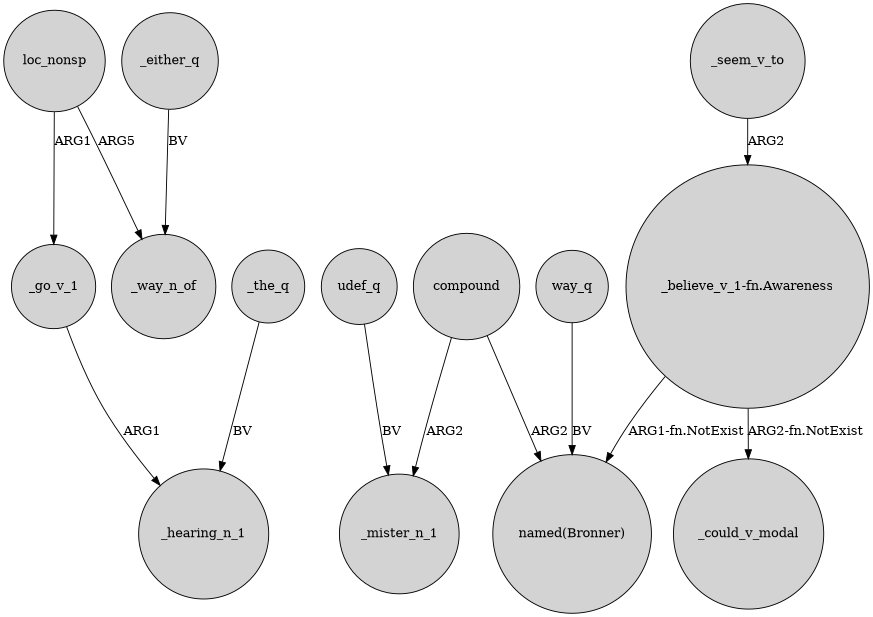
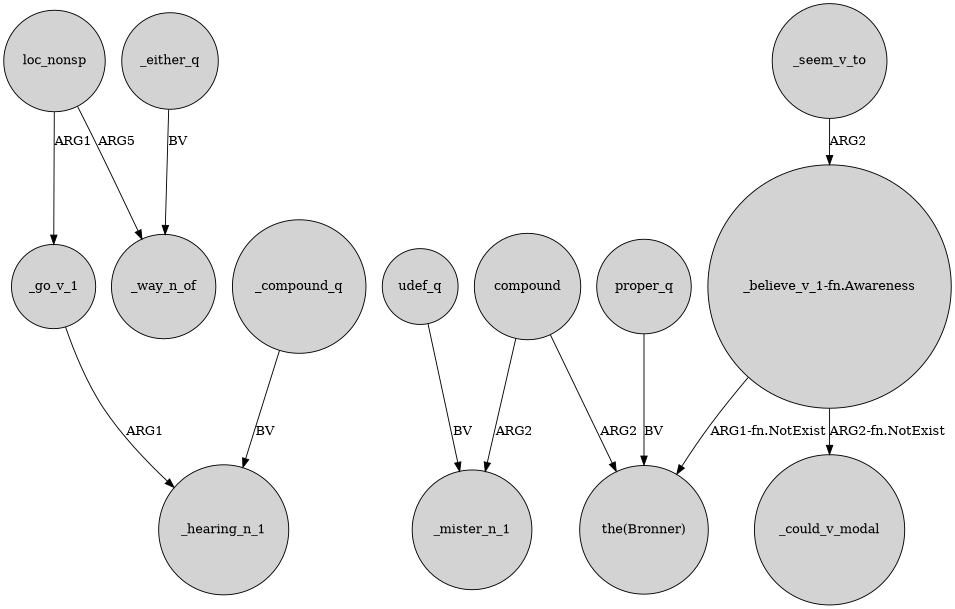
(268, 287) -> (299, 287)
(572, 287) -> (644, 287)
(572, 534) -> (644, 530)
